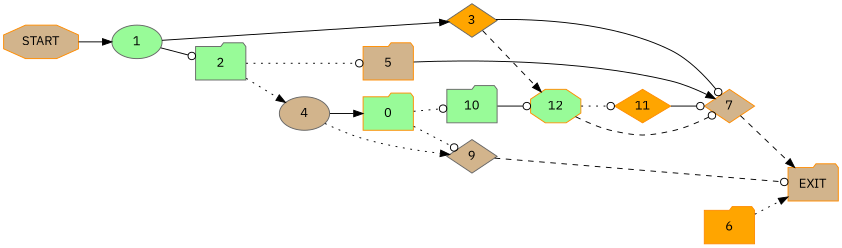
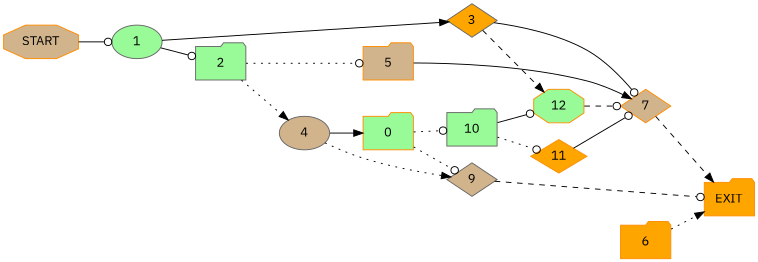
(91, 42) -> (91, 42)
(594, 106) -> (515, 143)
(813, 184) -> (729, 199)
